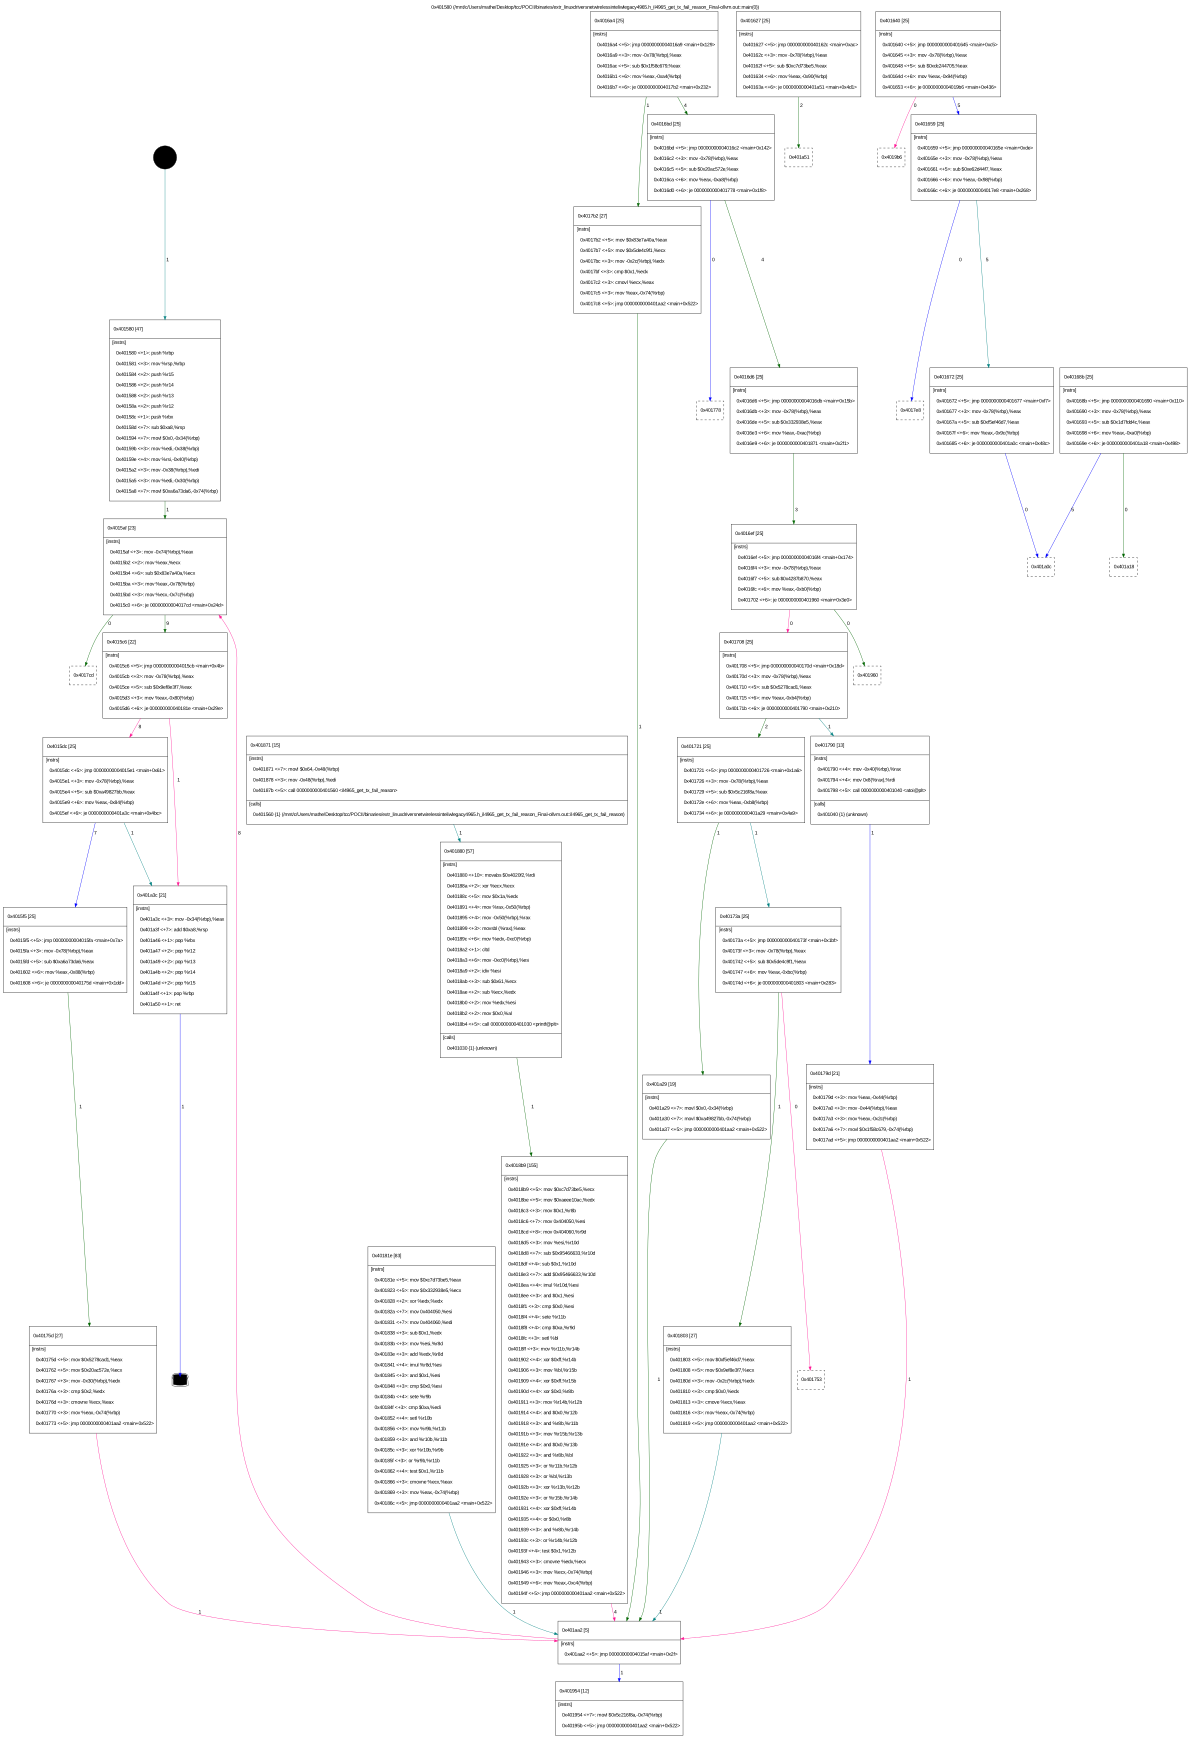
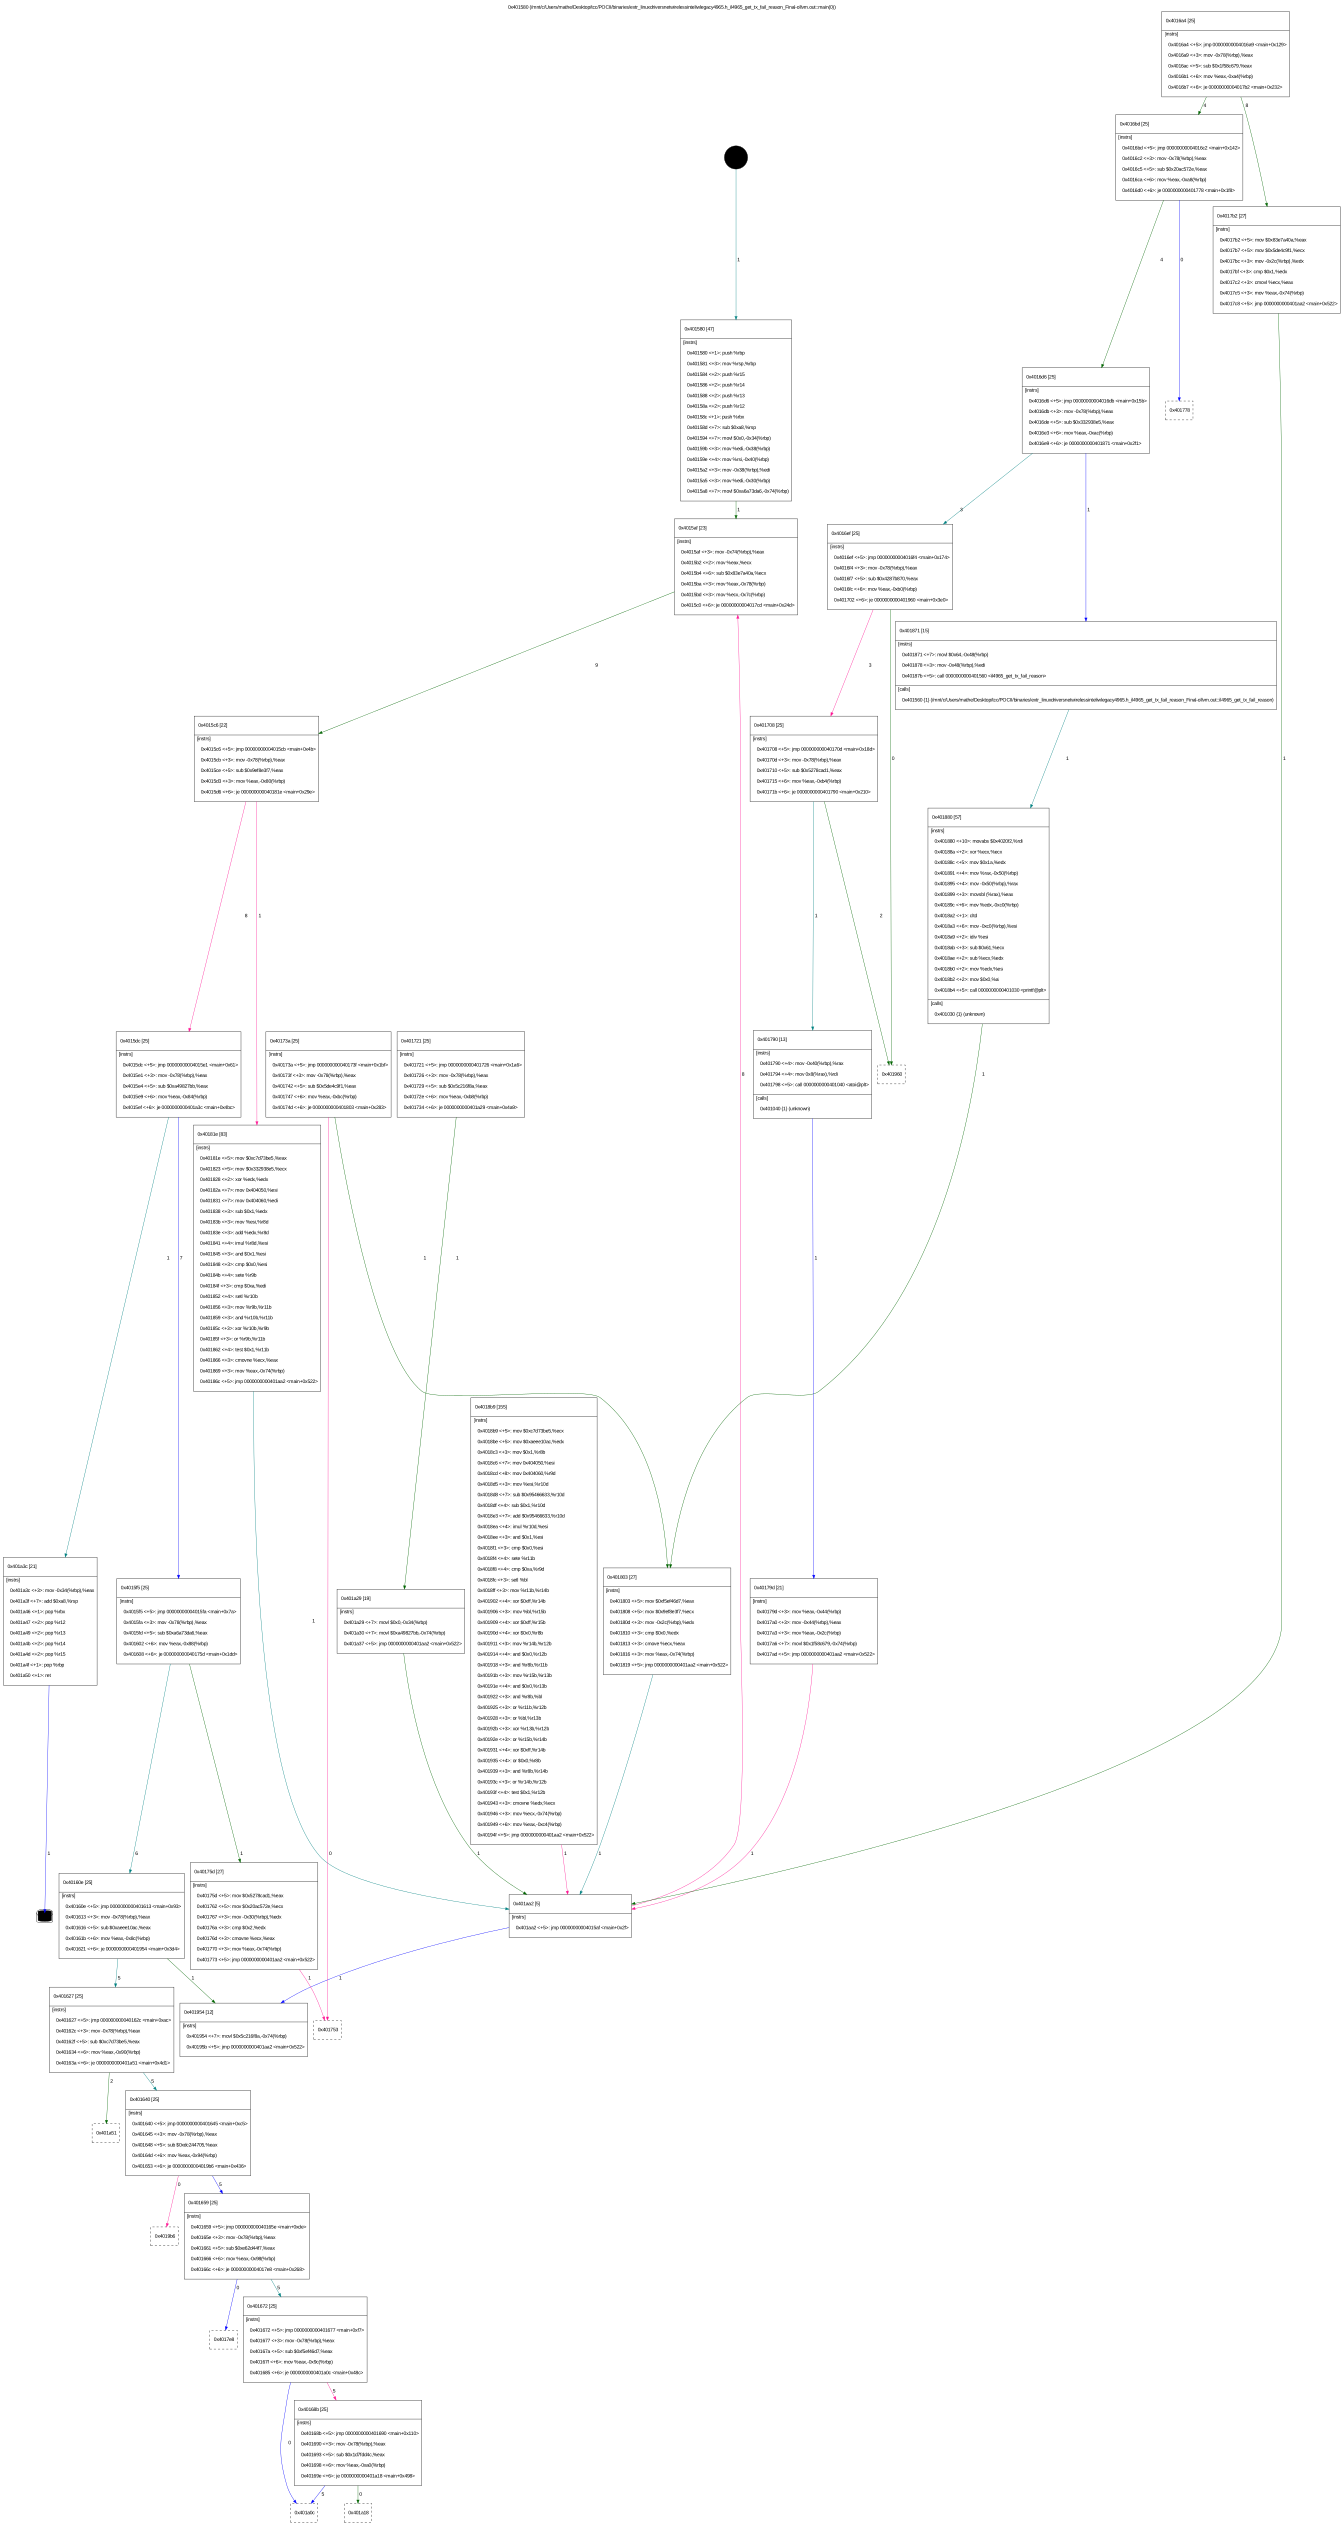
(647, 106) -> (1246, 106)
(794, 487) -> (989, 488)
none -> (1086, 536)
(791, 624) -> (869, 666)
(83, 675) -> none
(763, 726) -> (856, 932)
(175, 800) -> (257, 962)
(759, 863) -> none
(524, 1105) -> (871, 1337)
(615, 1612) -> (565, 1854)
(266, 1625) -> (313, 1992)
none -> (122, 1916)
none -> (149, 2080)
none -> (331, 2390)
